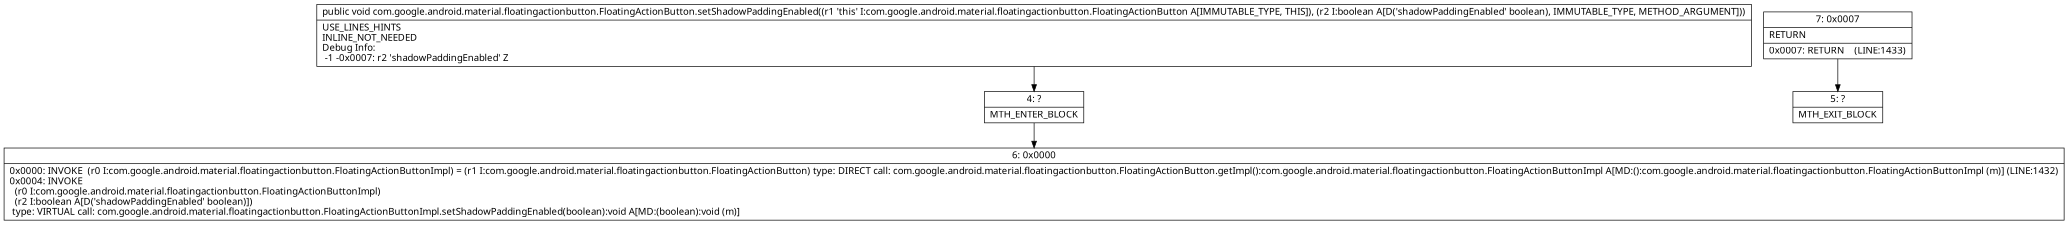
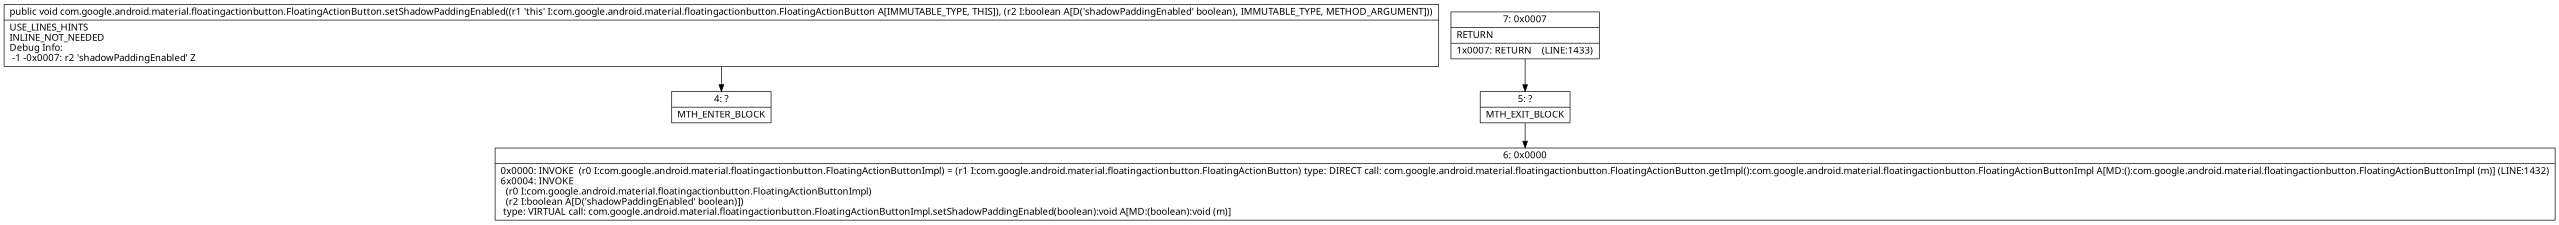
(1838, 51) -> (1525, 51)
(1034, 132) -> (1525, 132)
(49, 181) -> (540, 181)
